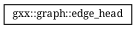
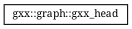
(68, 15) -> (66, 15)
